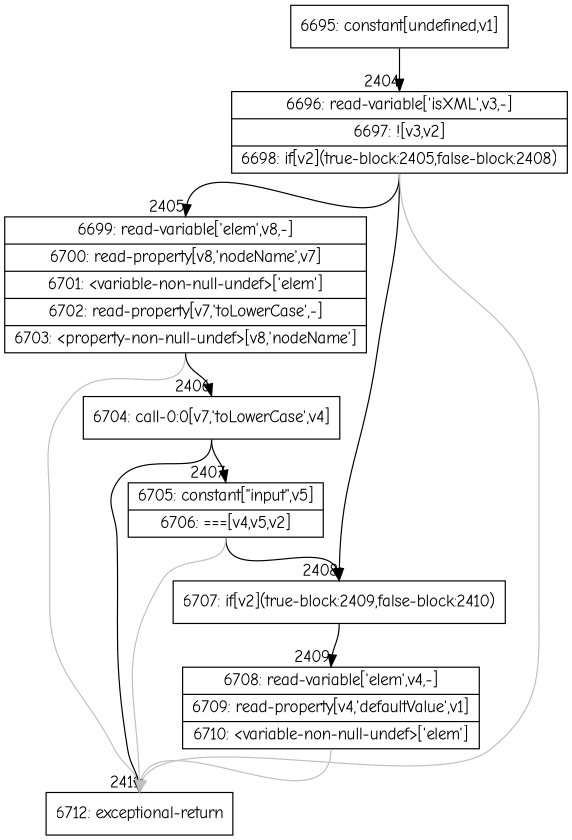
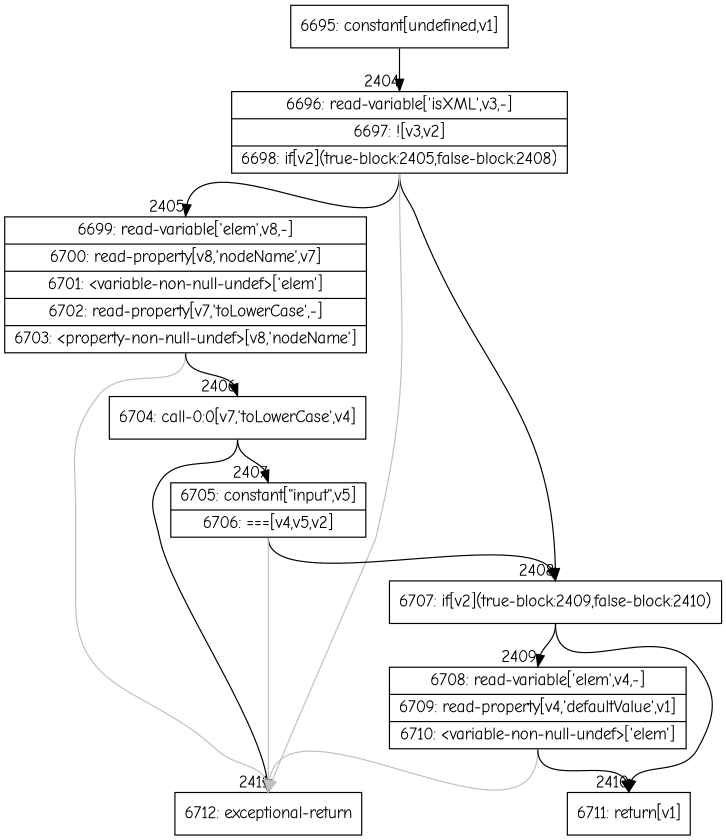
none -> (629, 814)
